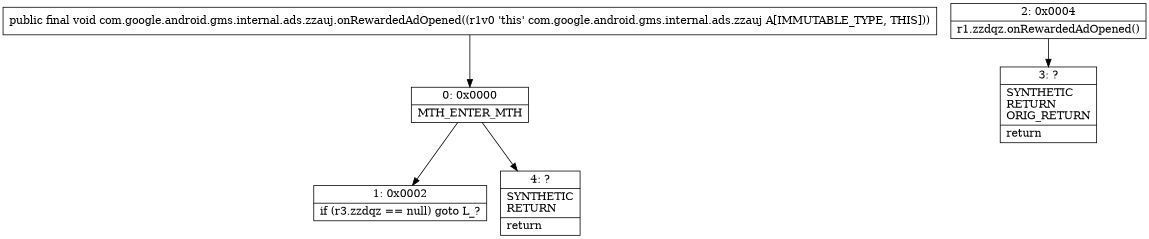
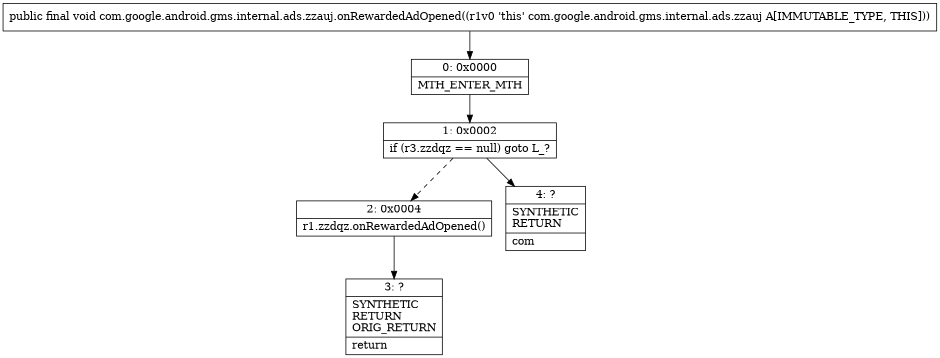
(497, 144) -> (498, 170)
none -> (435, 177)
(524, 226) -> (523, 241)
